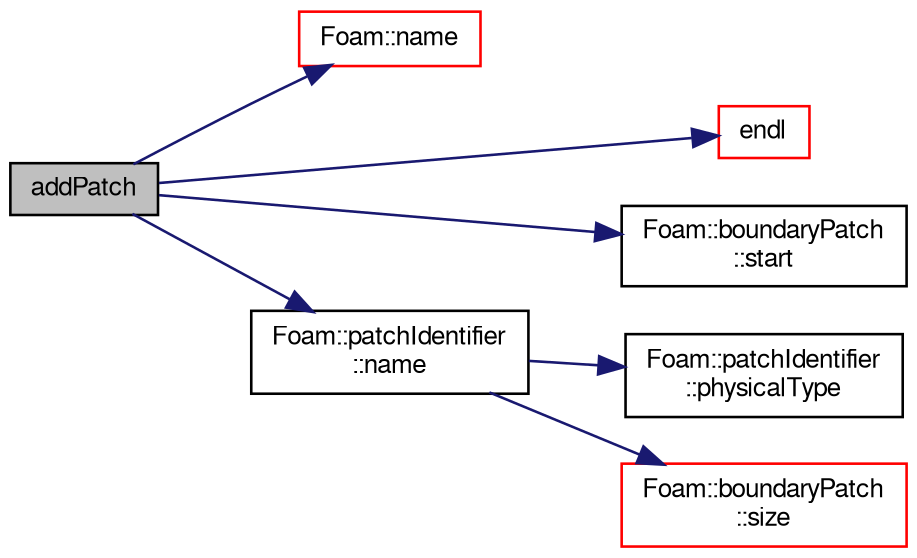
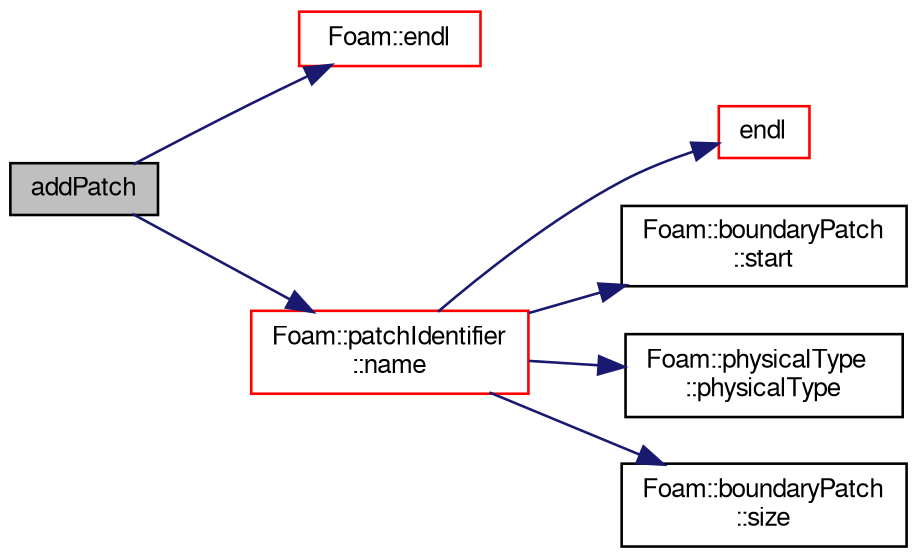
(390, 39) -> (390, 39)
(425, 160) -> (558, 220)
(377, 214) -> (564, 303)
(390, 352) -> (390, 352)
(764, 376) -> (764, 376)
(764, 505) -> (764, 505)
